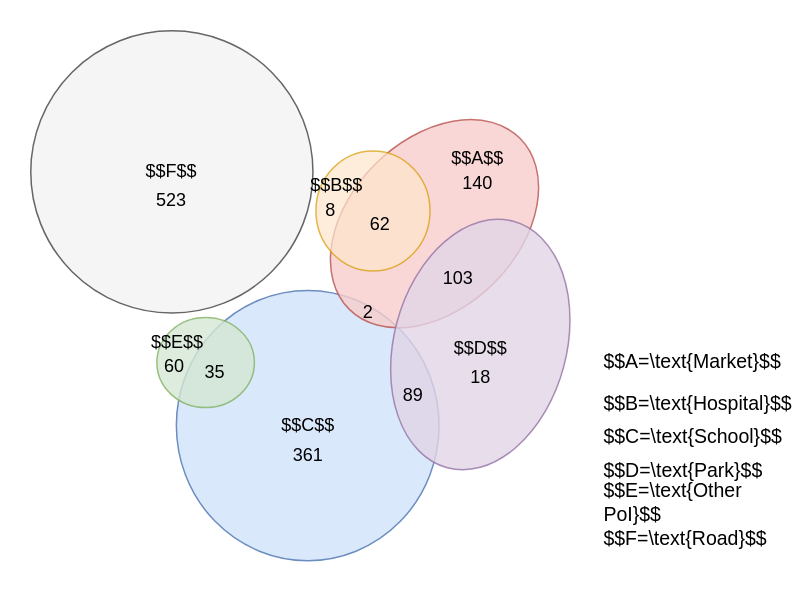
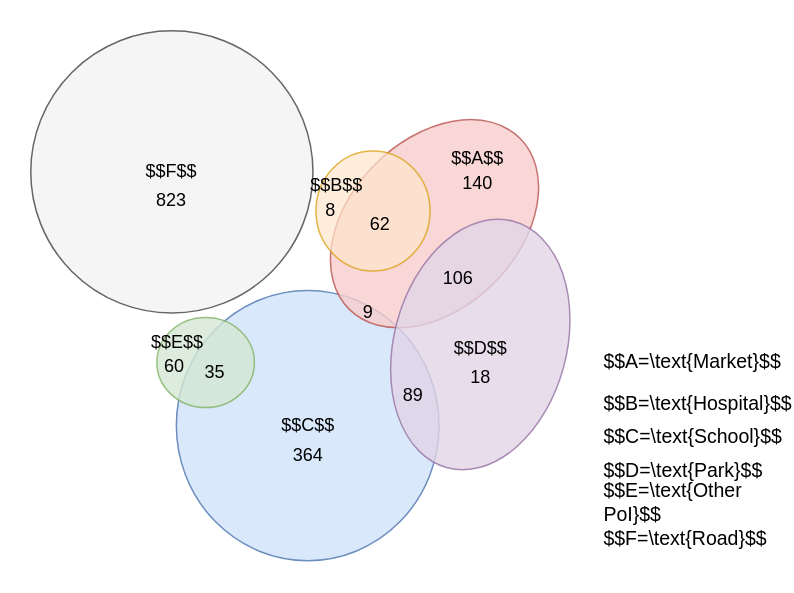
(172, 200) -> (172, 200)
(458, 278) -> (458, 278)
(368, 313) -> (368, 313)
(308, 455) -> (308, 455)
